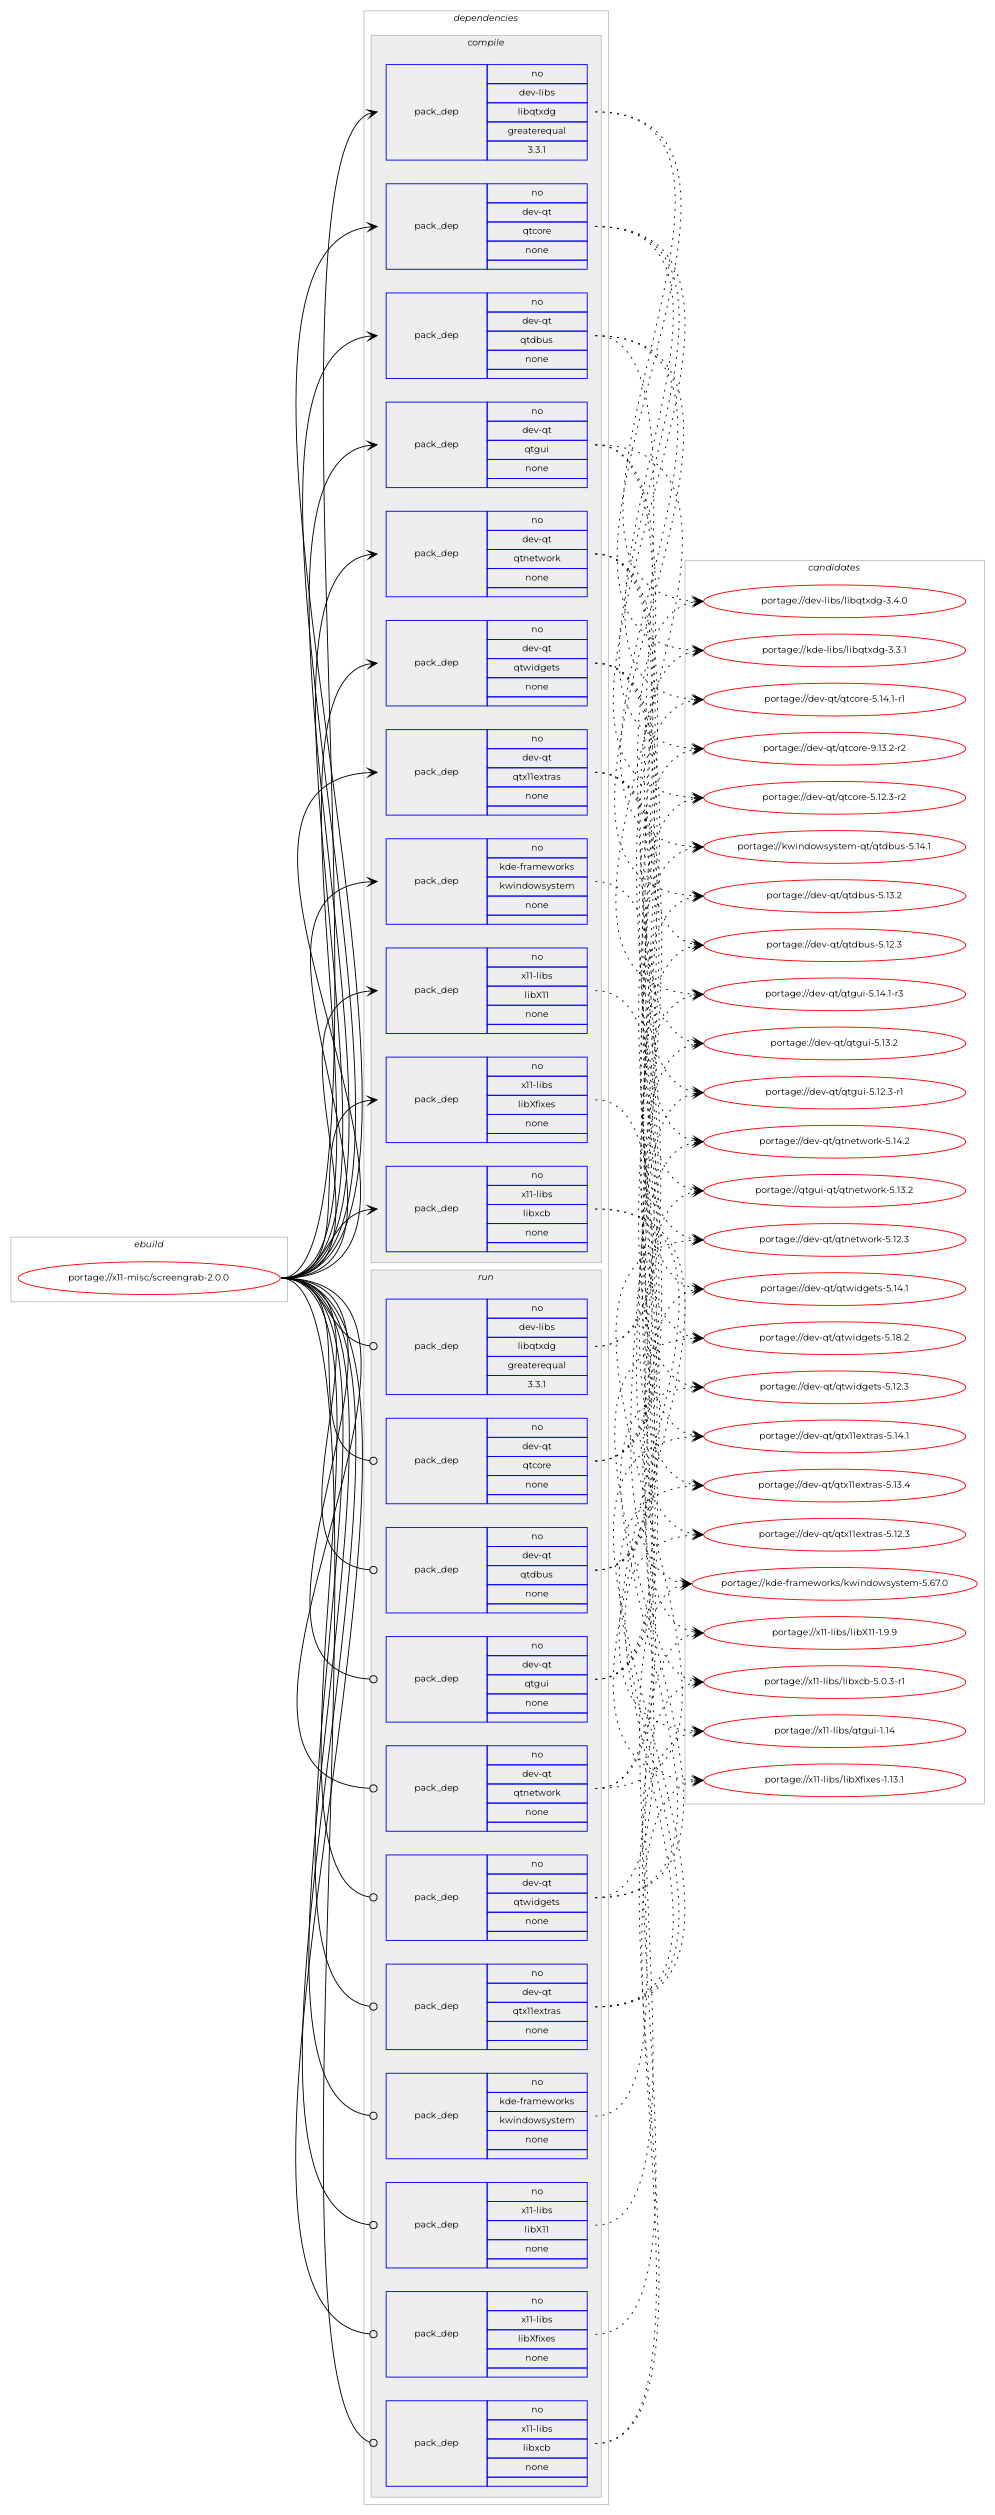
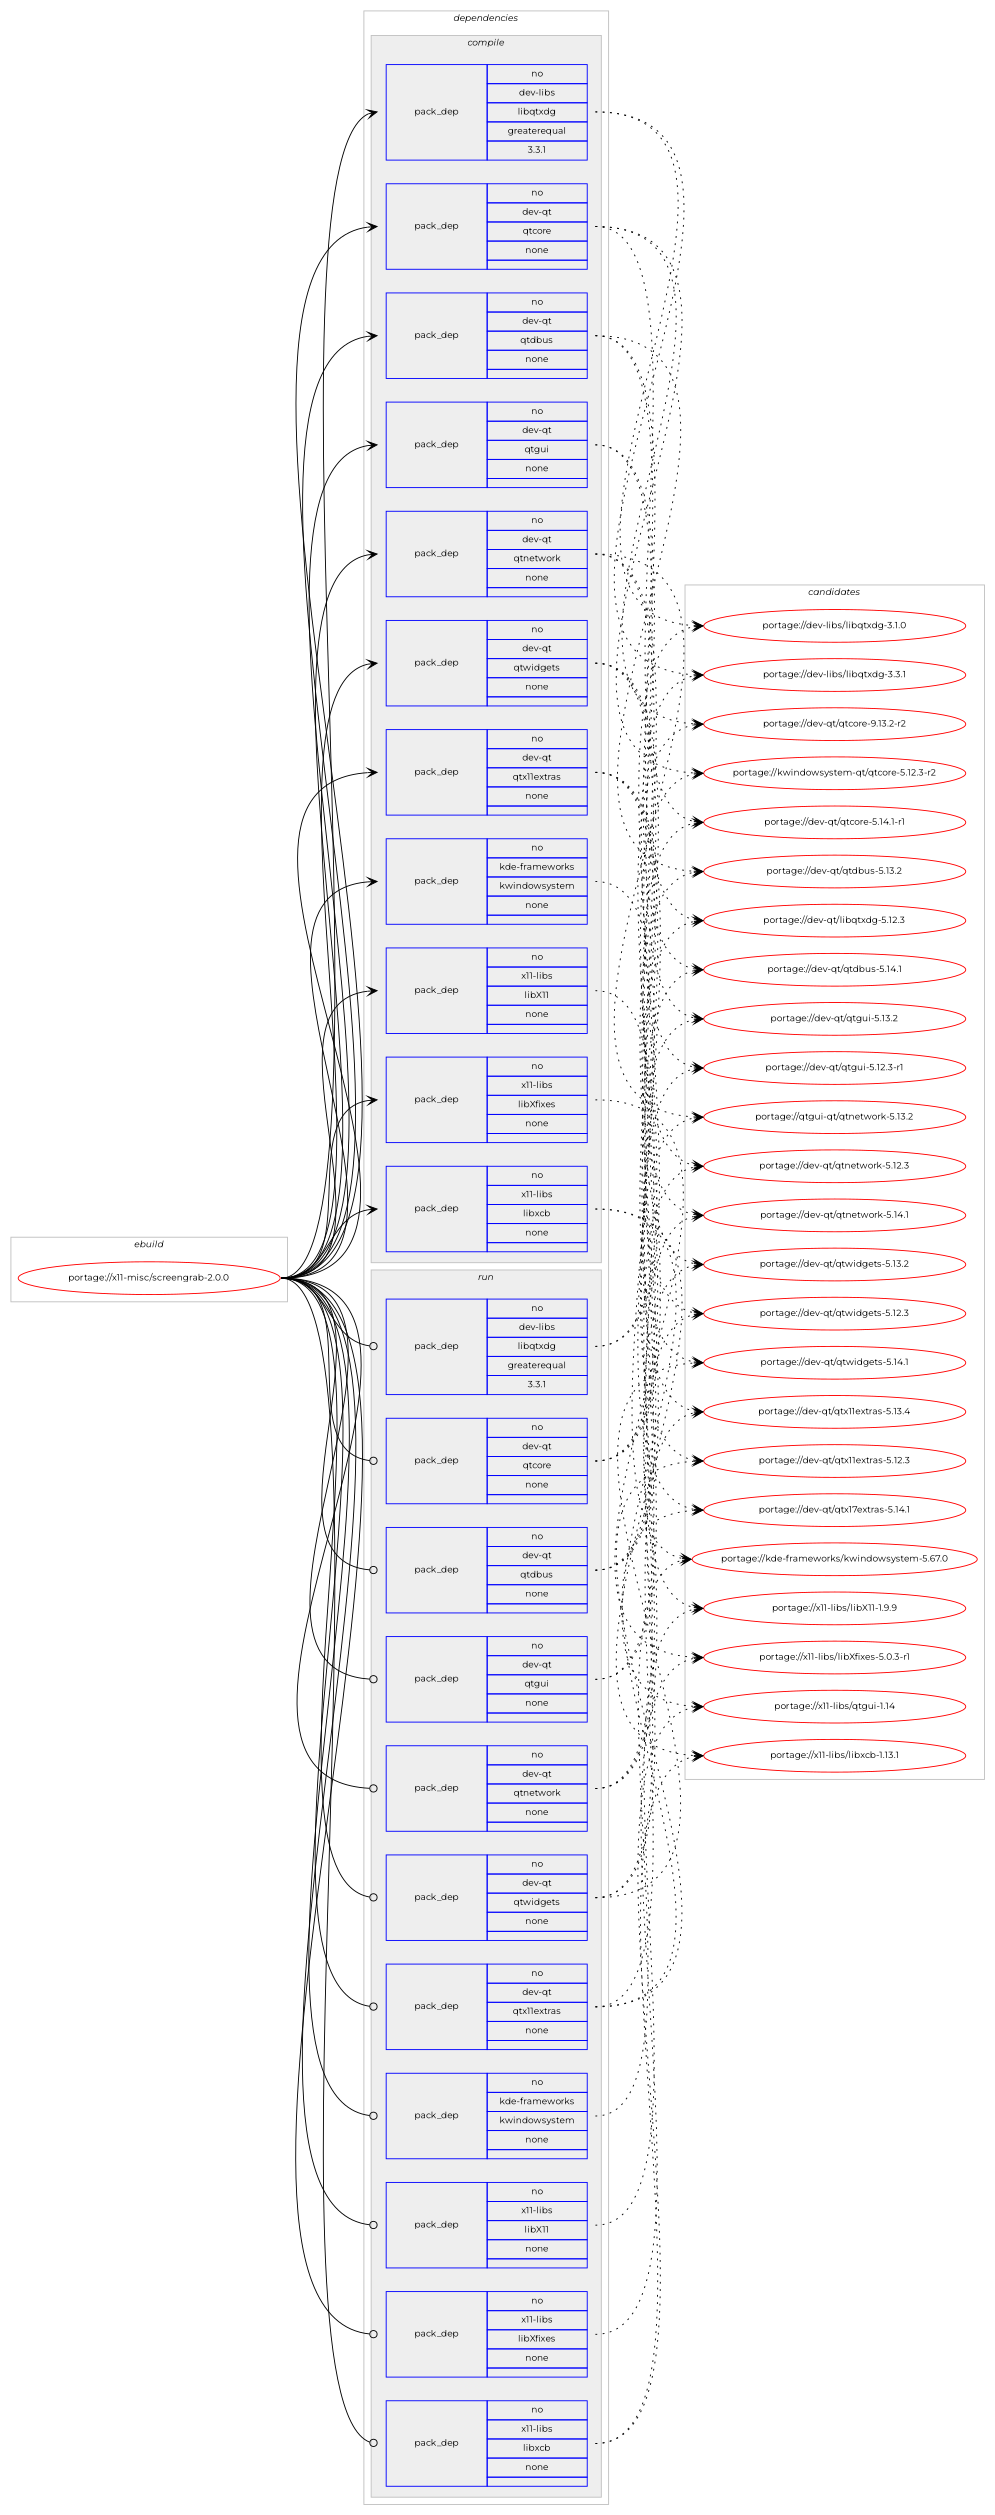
(835, 601) -> (835, 626)
(835, 650) -> (835, 675)
(835, 798) -> (835, 773)
(835, 847) -> (835, 970)
(835, 945) -> (835, 921)
(835, 994) -> none
(835, 1142) -> (835, 1215)
(835, 1338) -> (835, 1265)
(835, 1436) -> (835, 1510)
(835, 1682) -> (835, 1658)
(835, 1780) -> (835, 1756)
